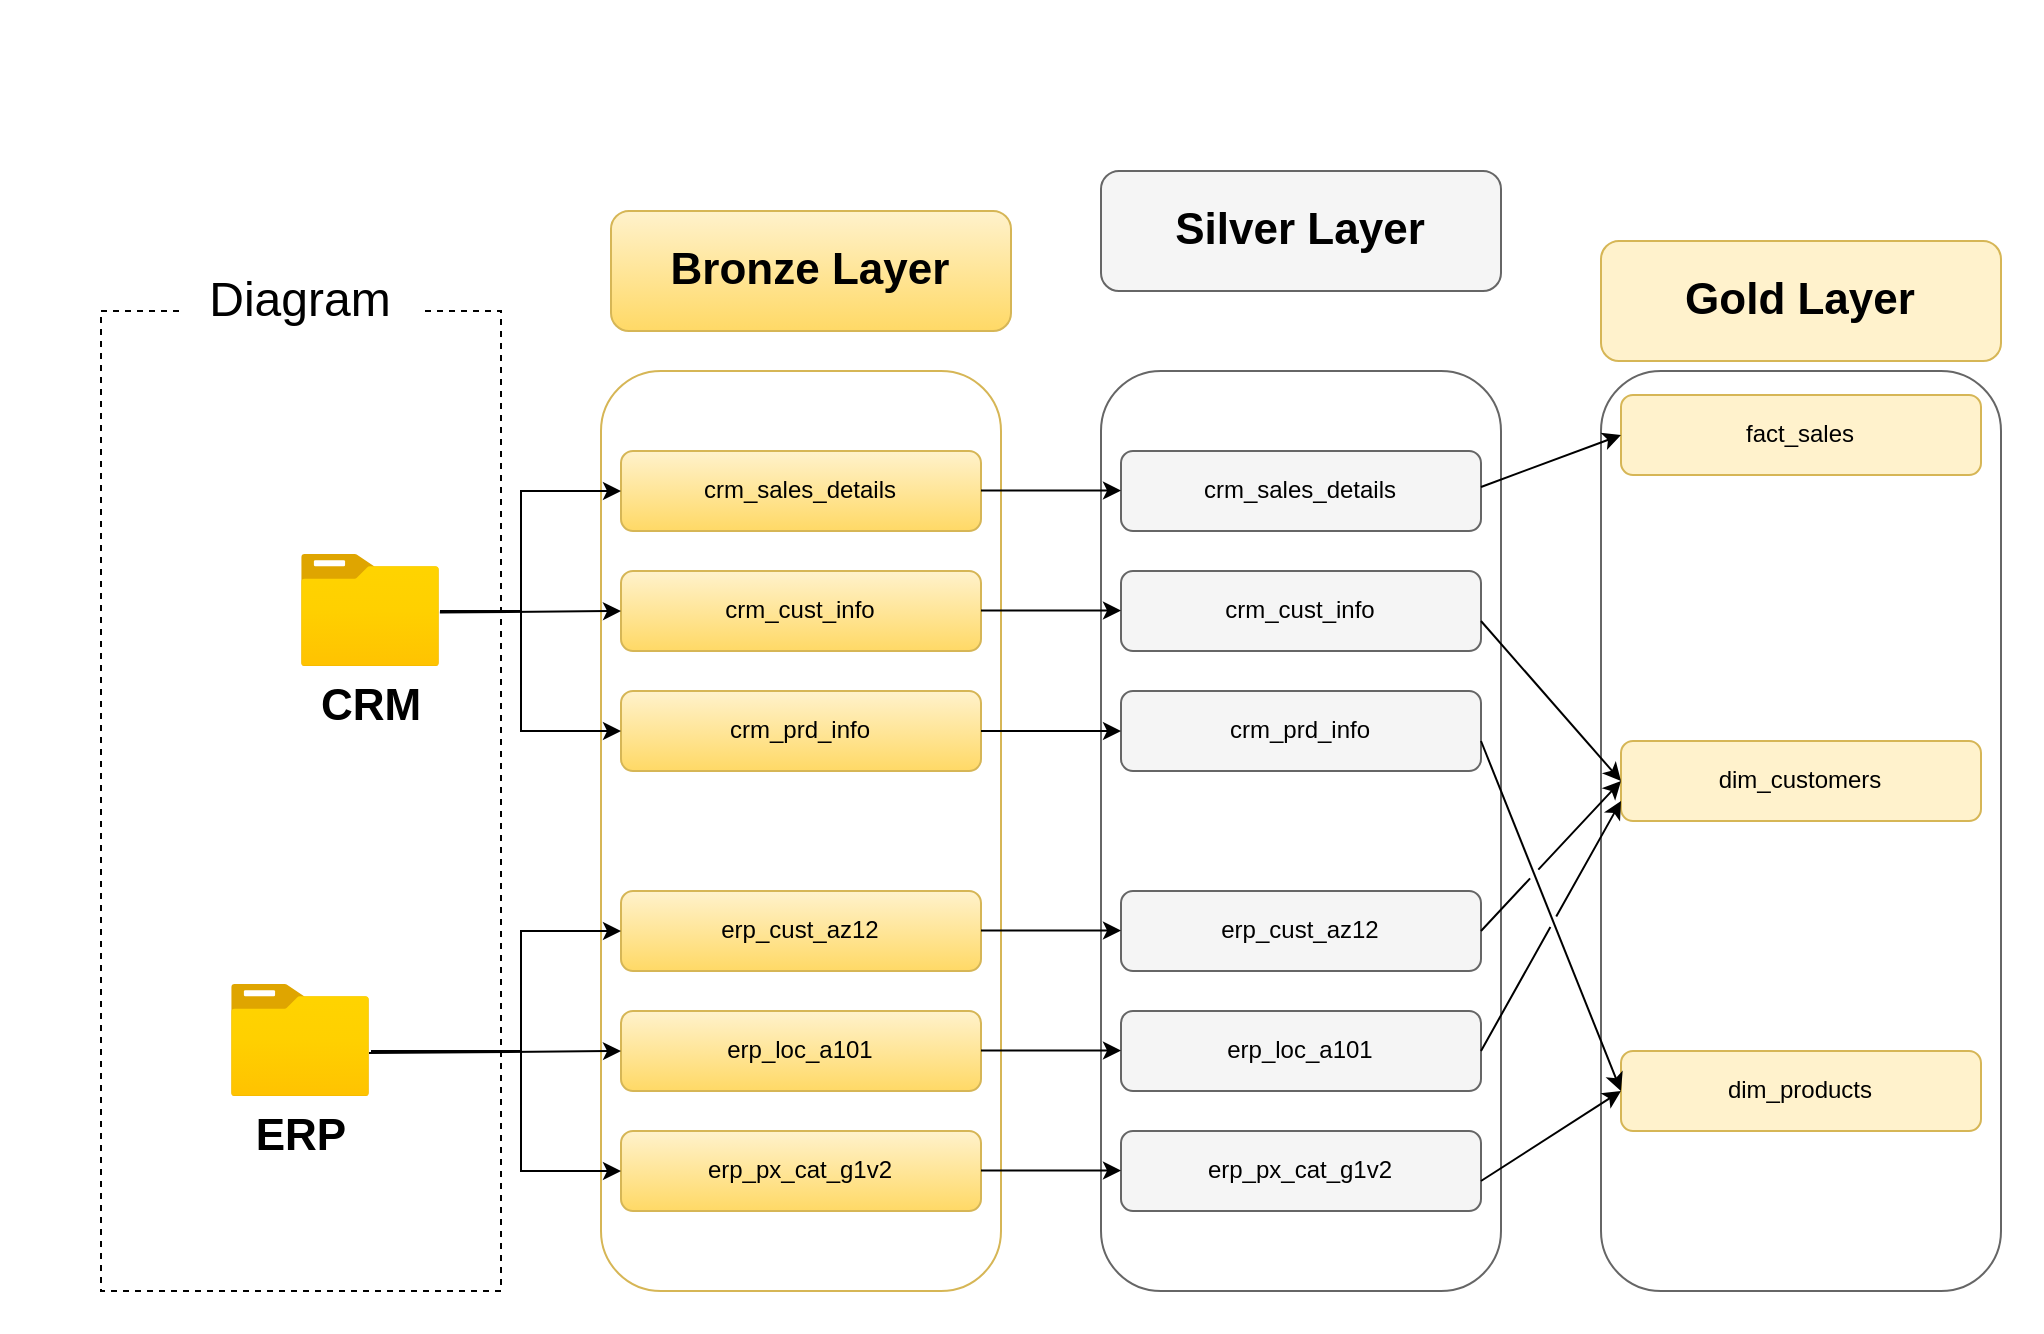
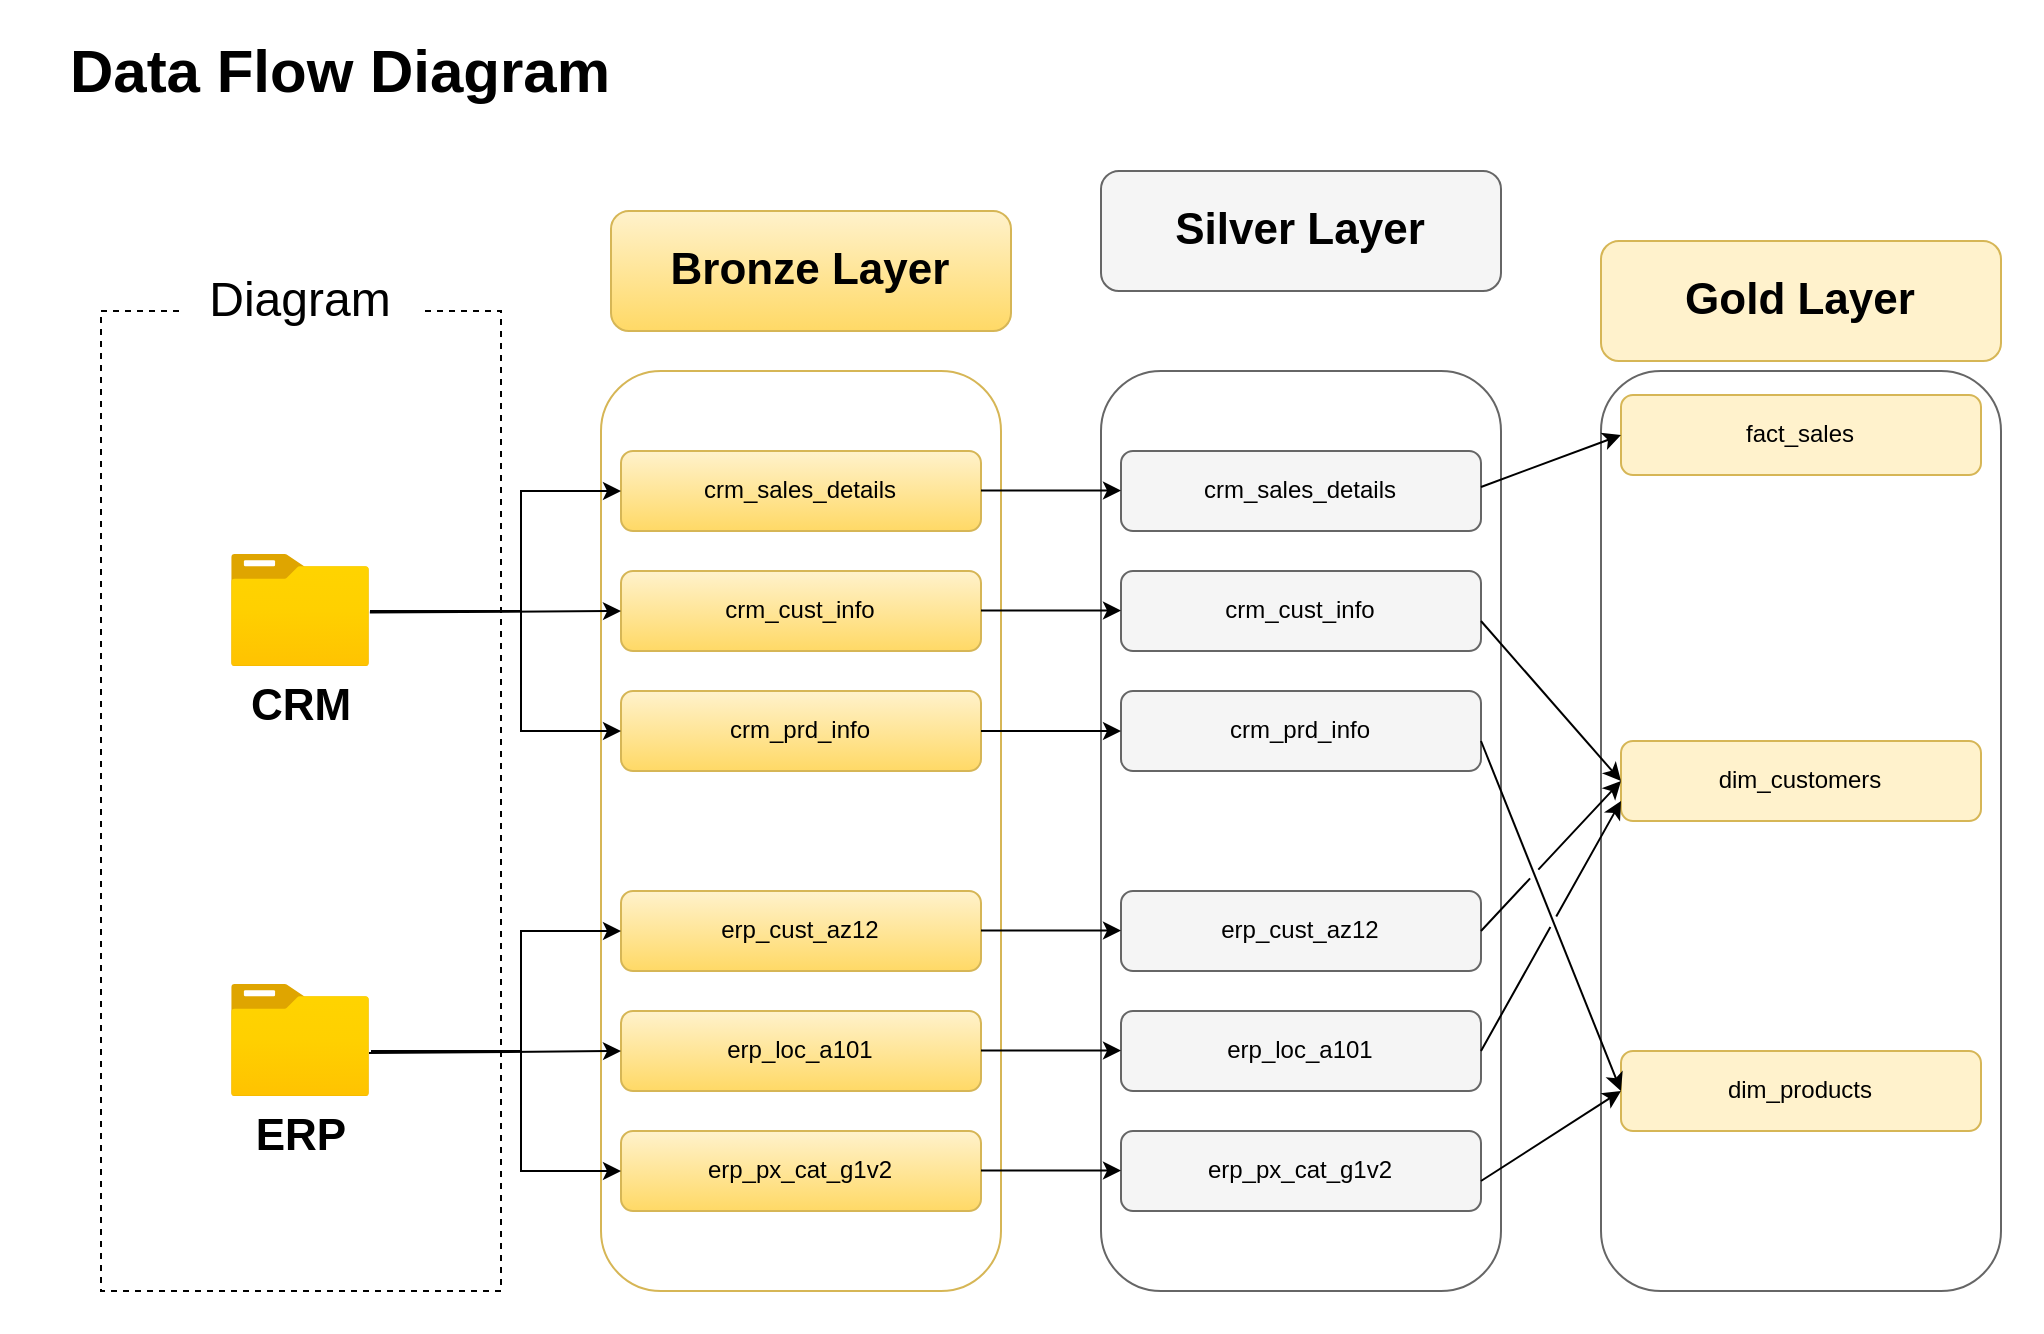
none -> (341, 71)
(371, 611) -> (301, 611)
